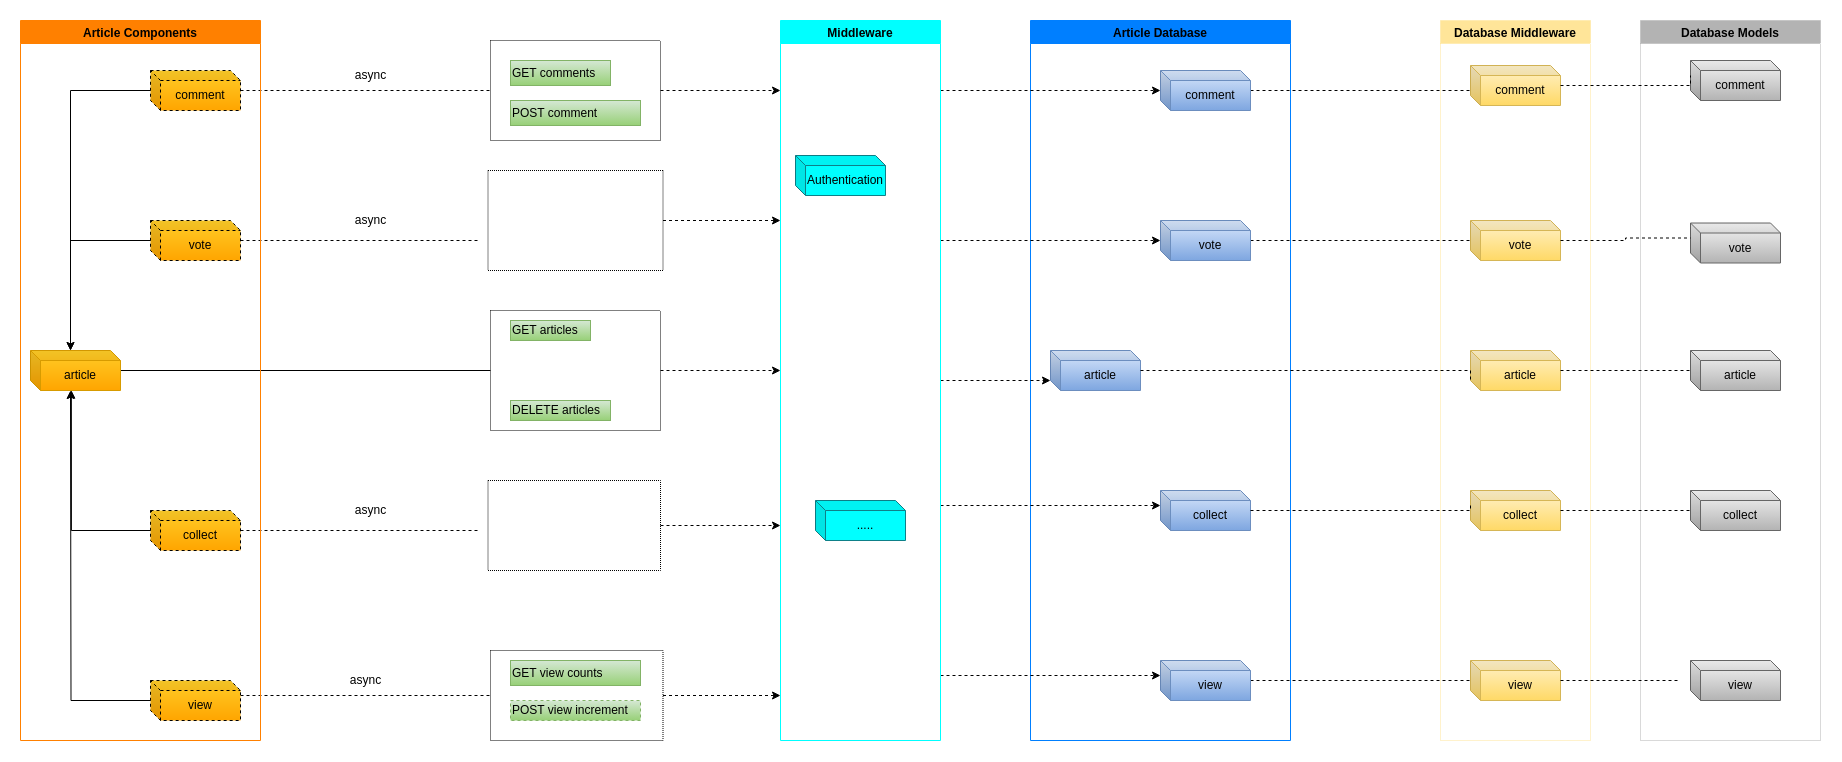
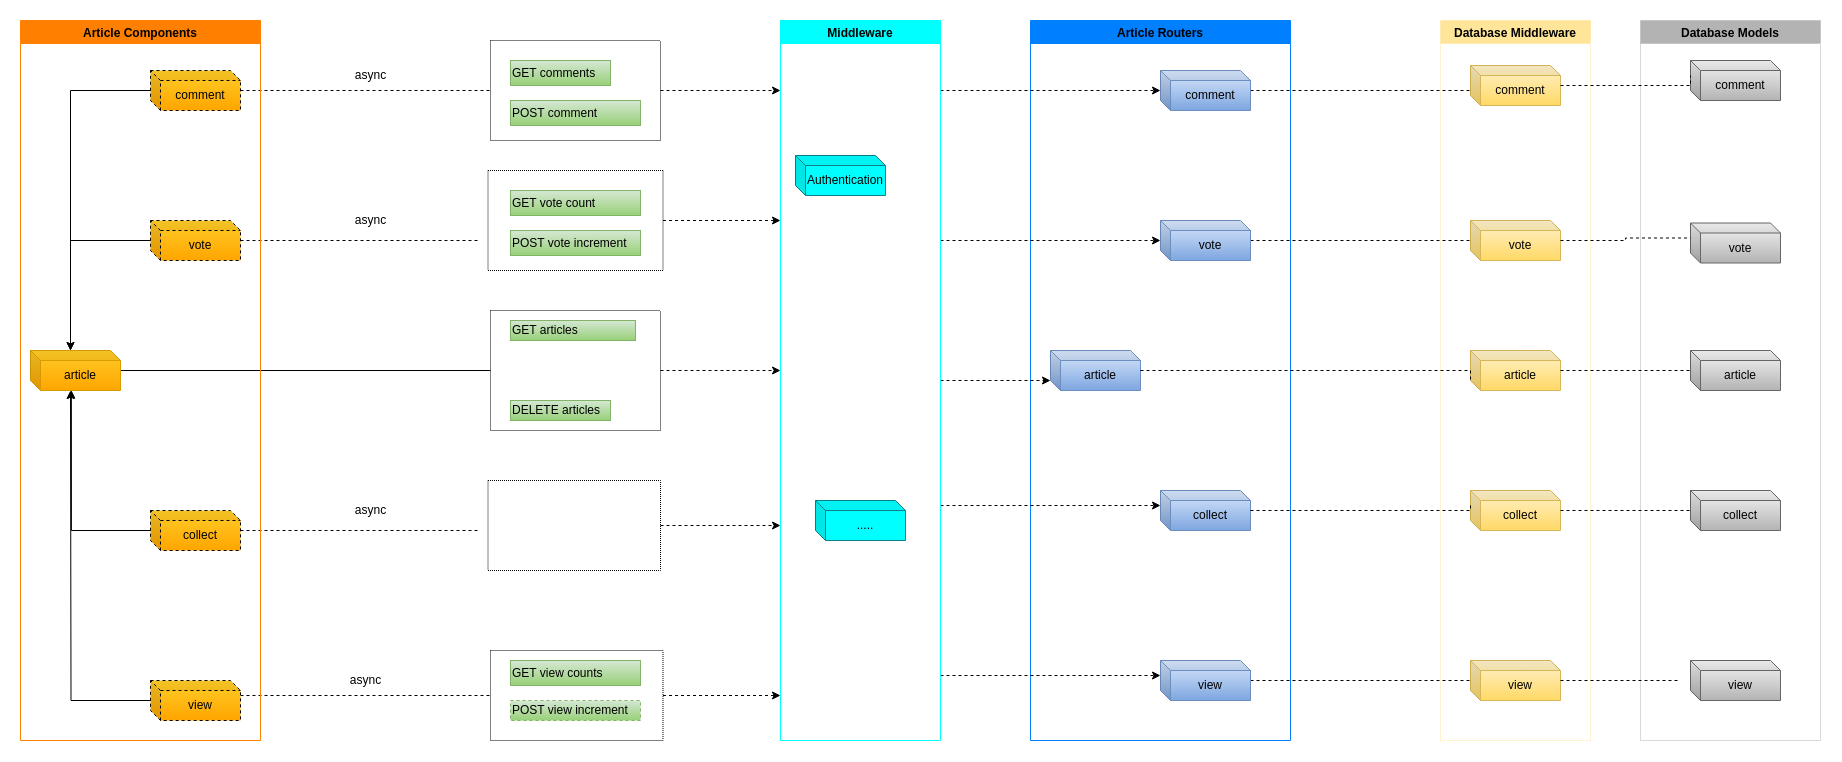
(1160, 33) -> (1160, 33)
none -> (576, 203)
none -> (576, 243)
(551, 331) -> (573, 331)
